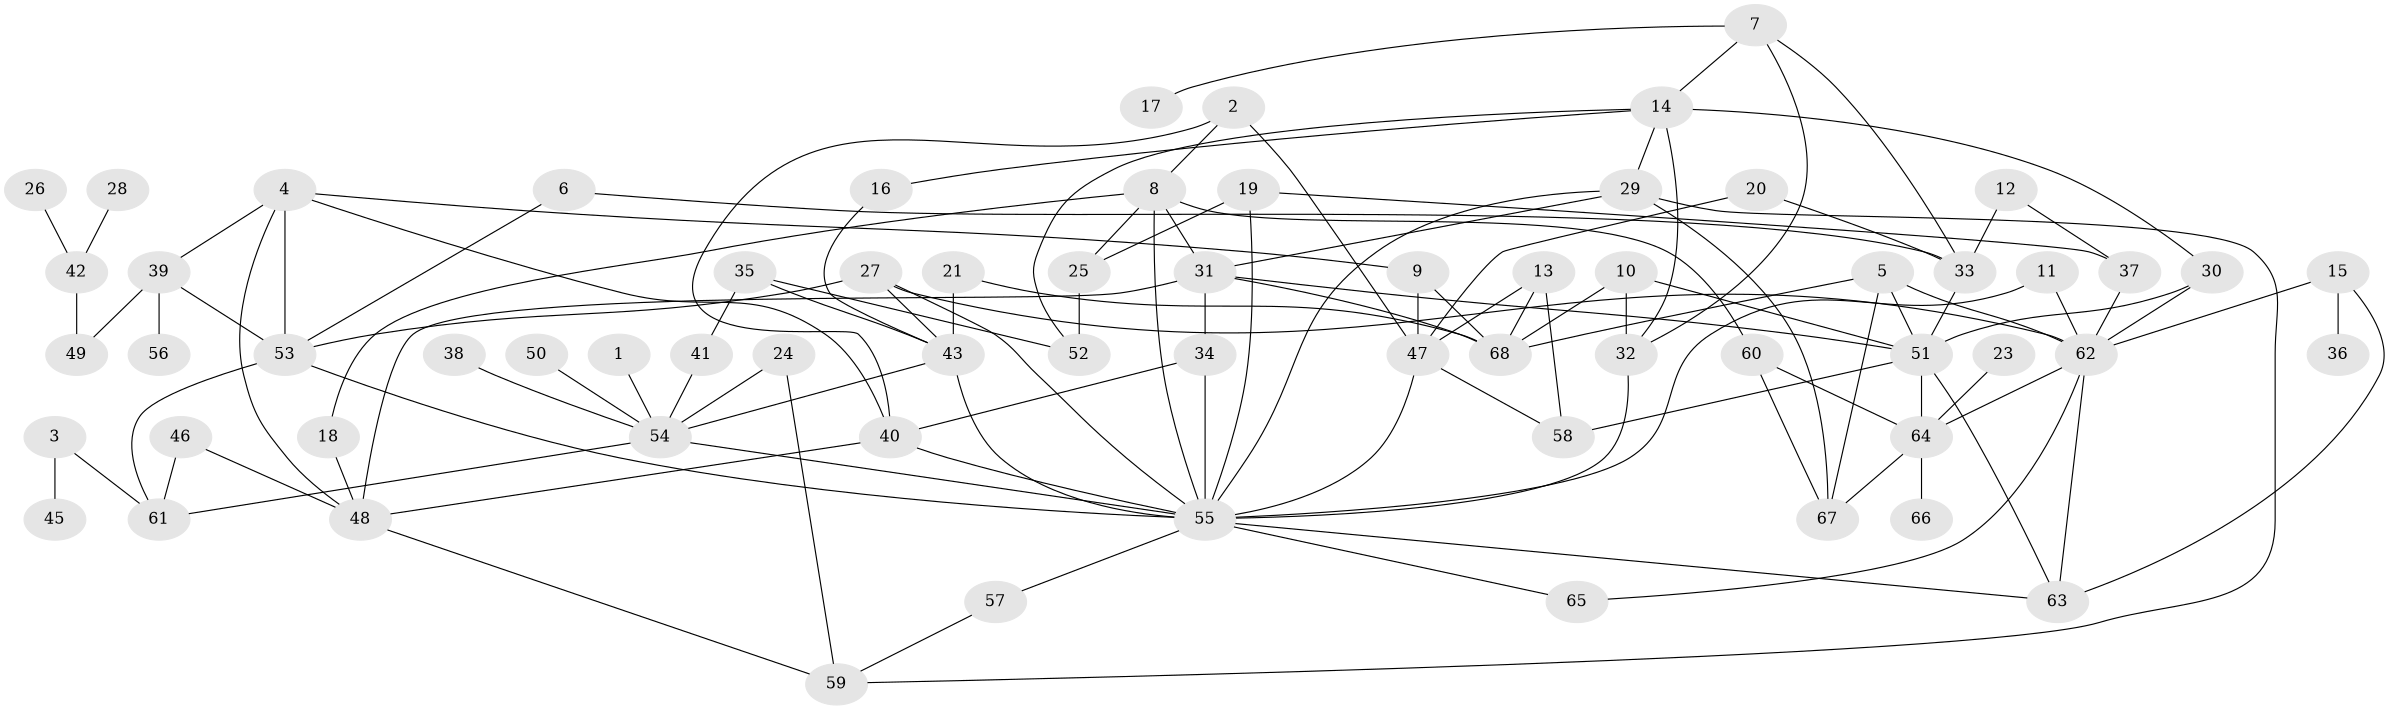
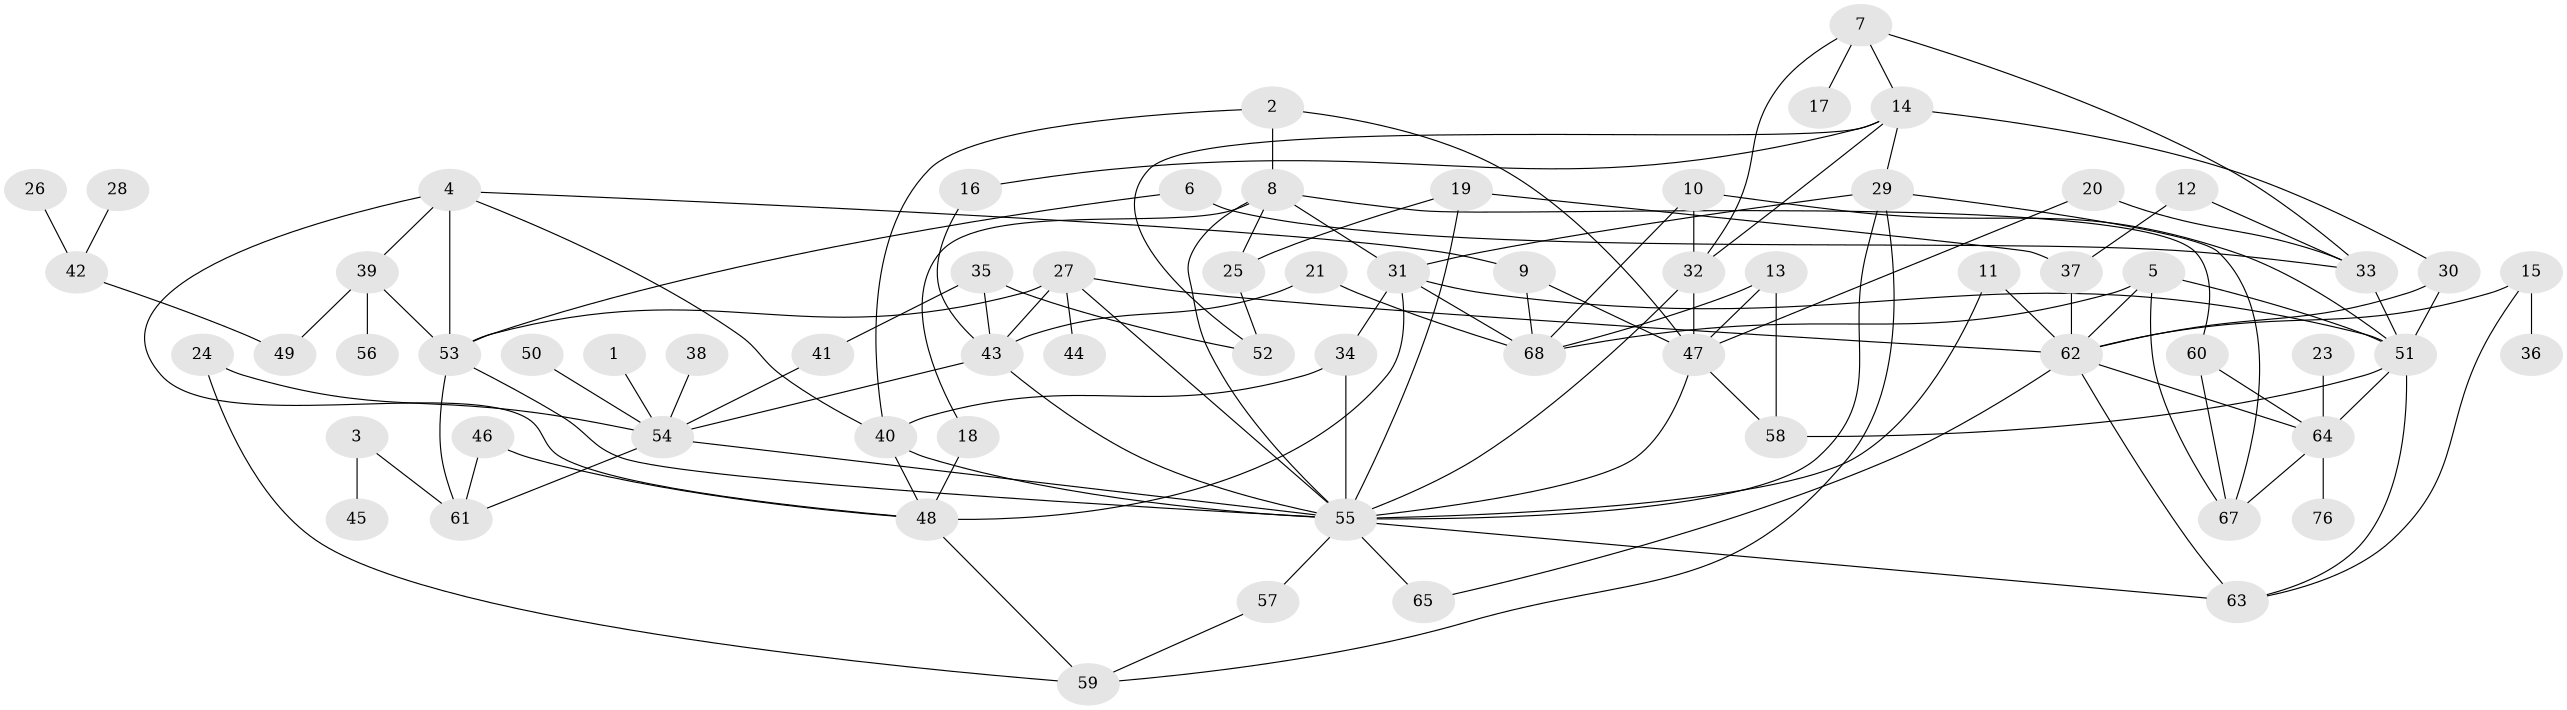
none -> (1694, 316)
none -> (1075, 355)
(1922, 520) -> (2323, 520)
